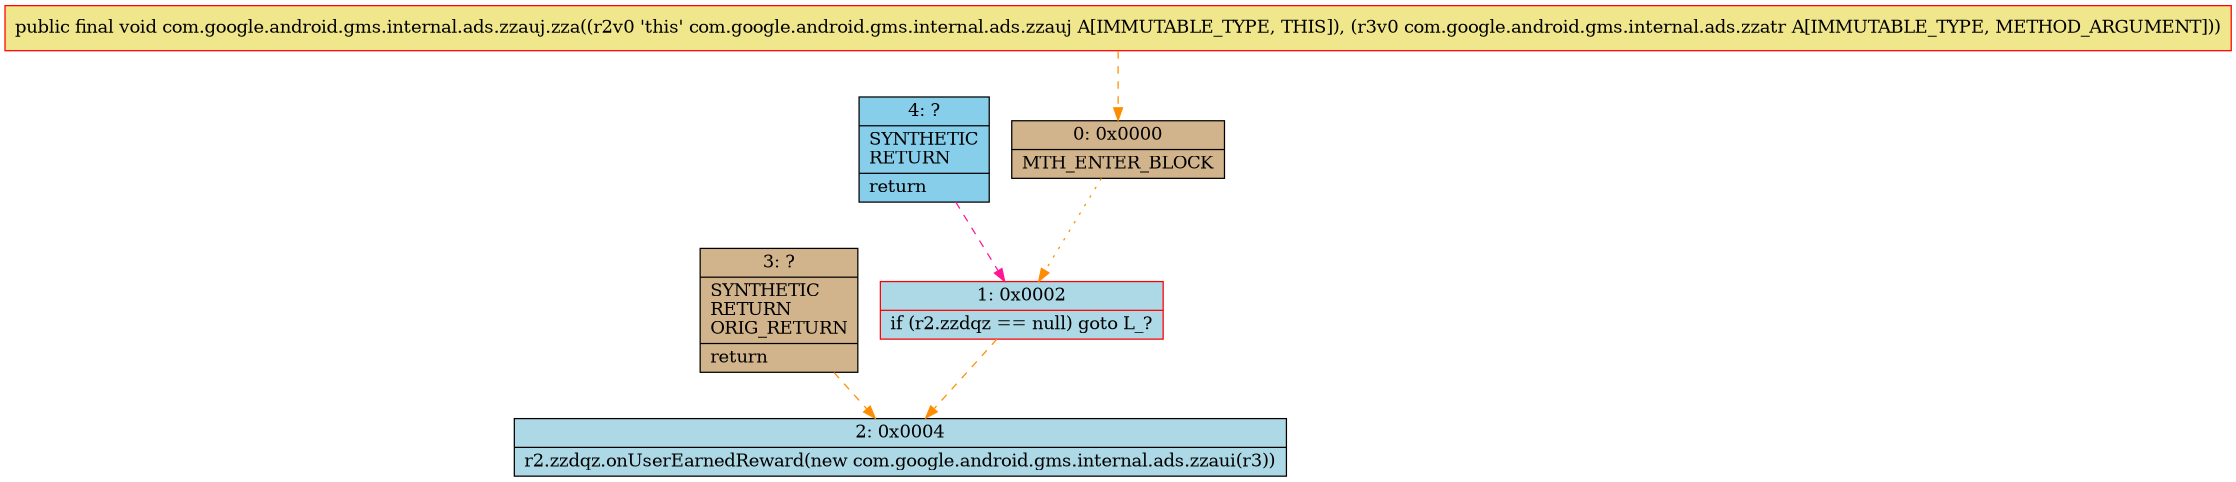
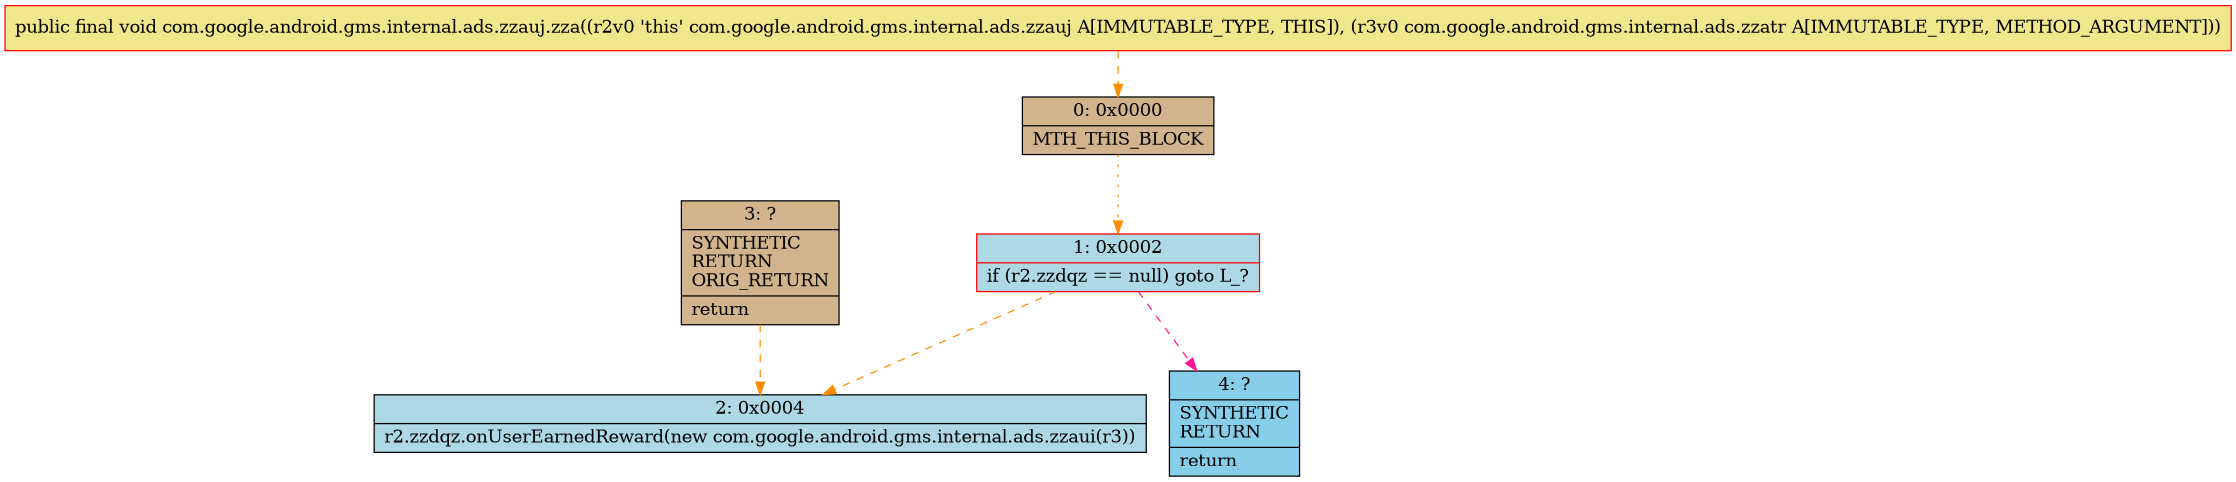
(1118, 163) -> (1118, 140)
(977, 236) -> (1164, 326)
